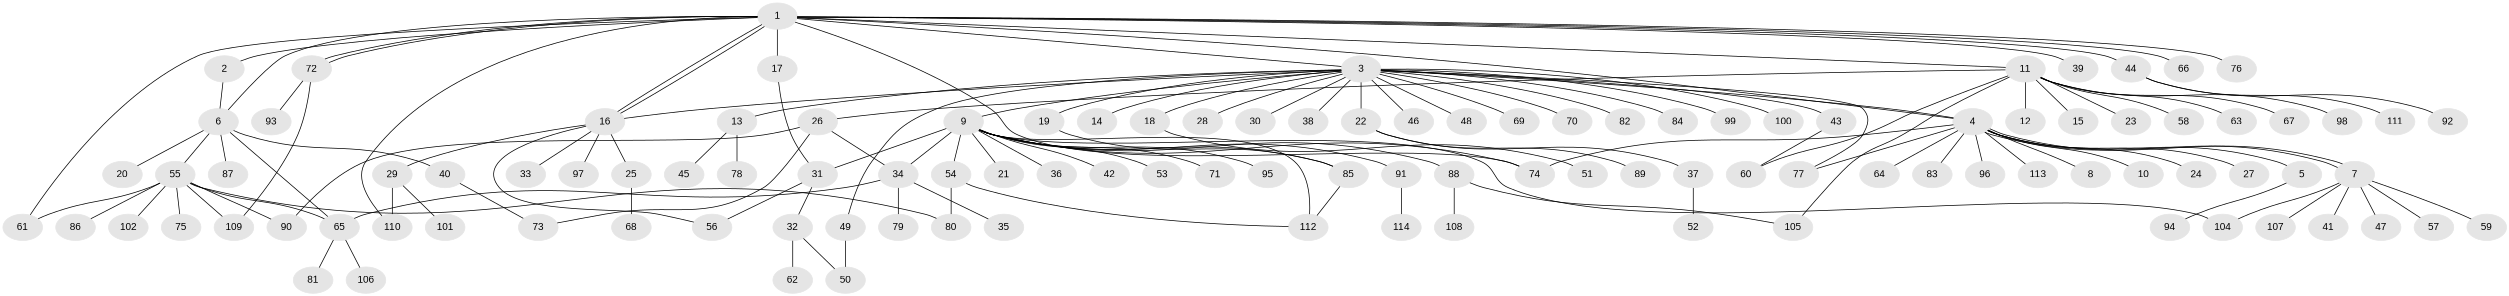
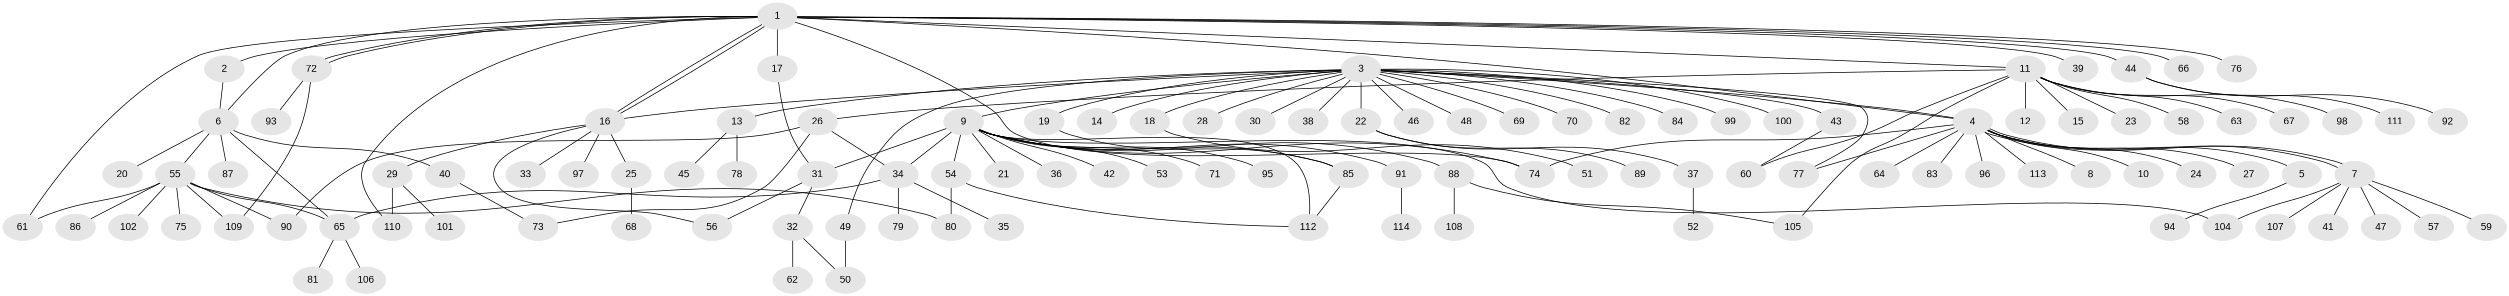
(1069, 43) -> none
